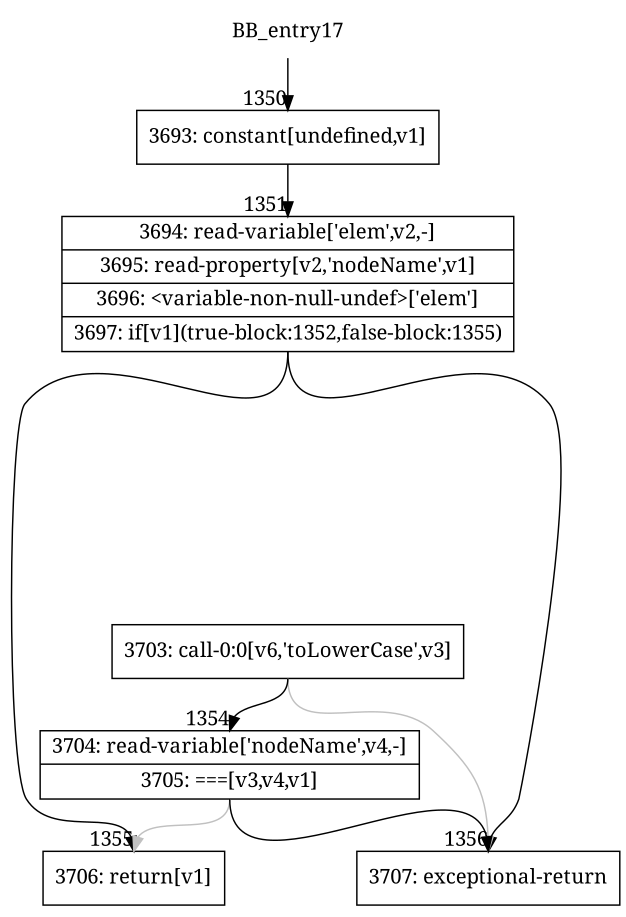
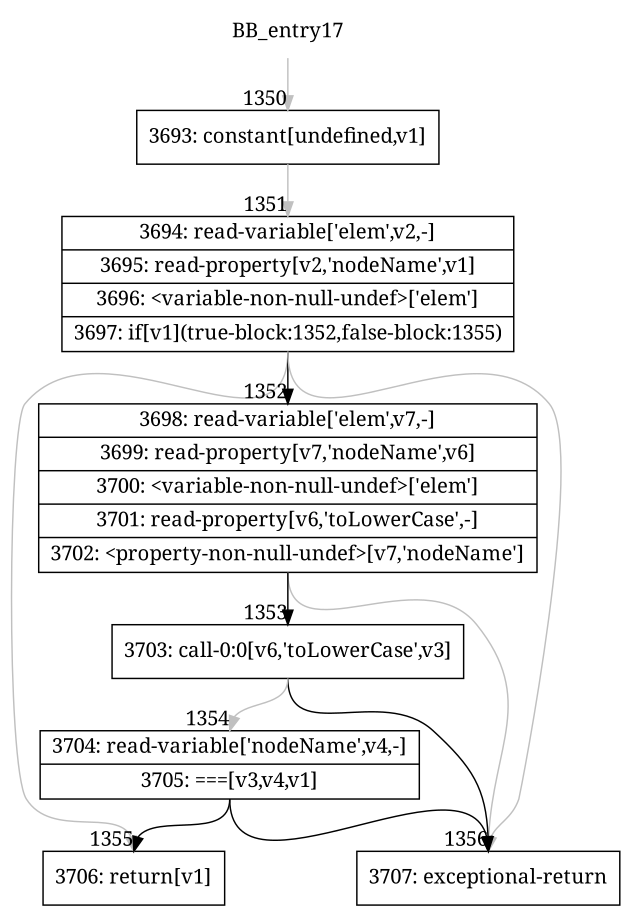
(288, 77) -> (288, 77)
(288, 183) -> (288, 183)
(561, 476) -> (561, 476)
none -> (288, 488)
(13, 509) -> (13, 509)
(266, 702) -> (266, 702)
(413, 718) -> (413, 718)
(189, 825) -> (189, 825)
